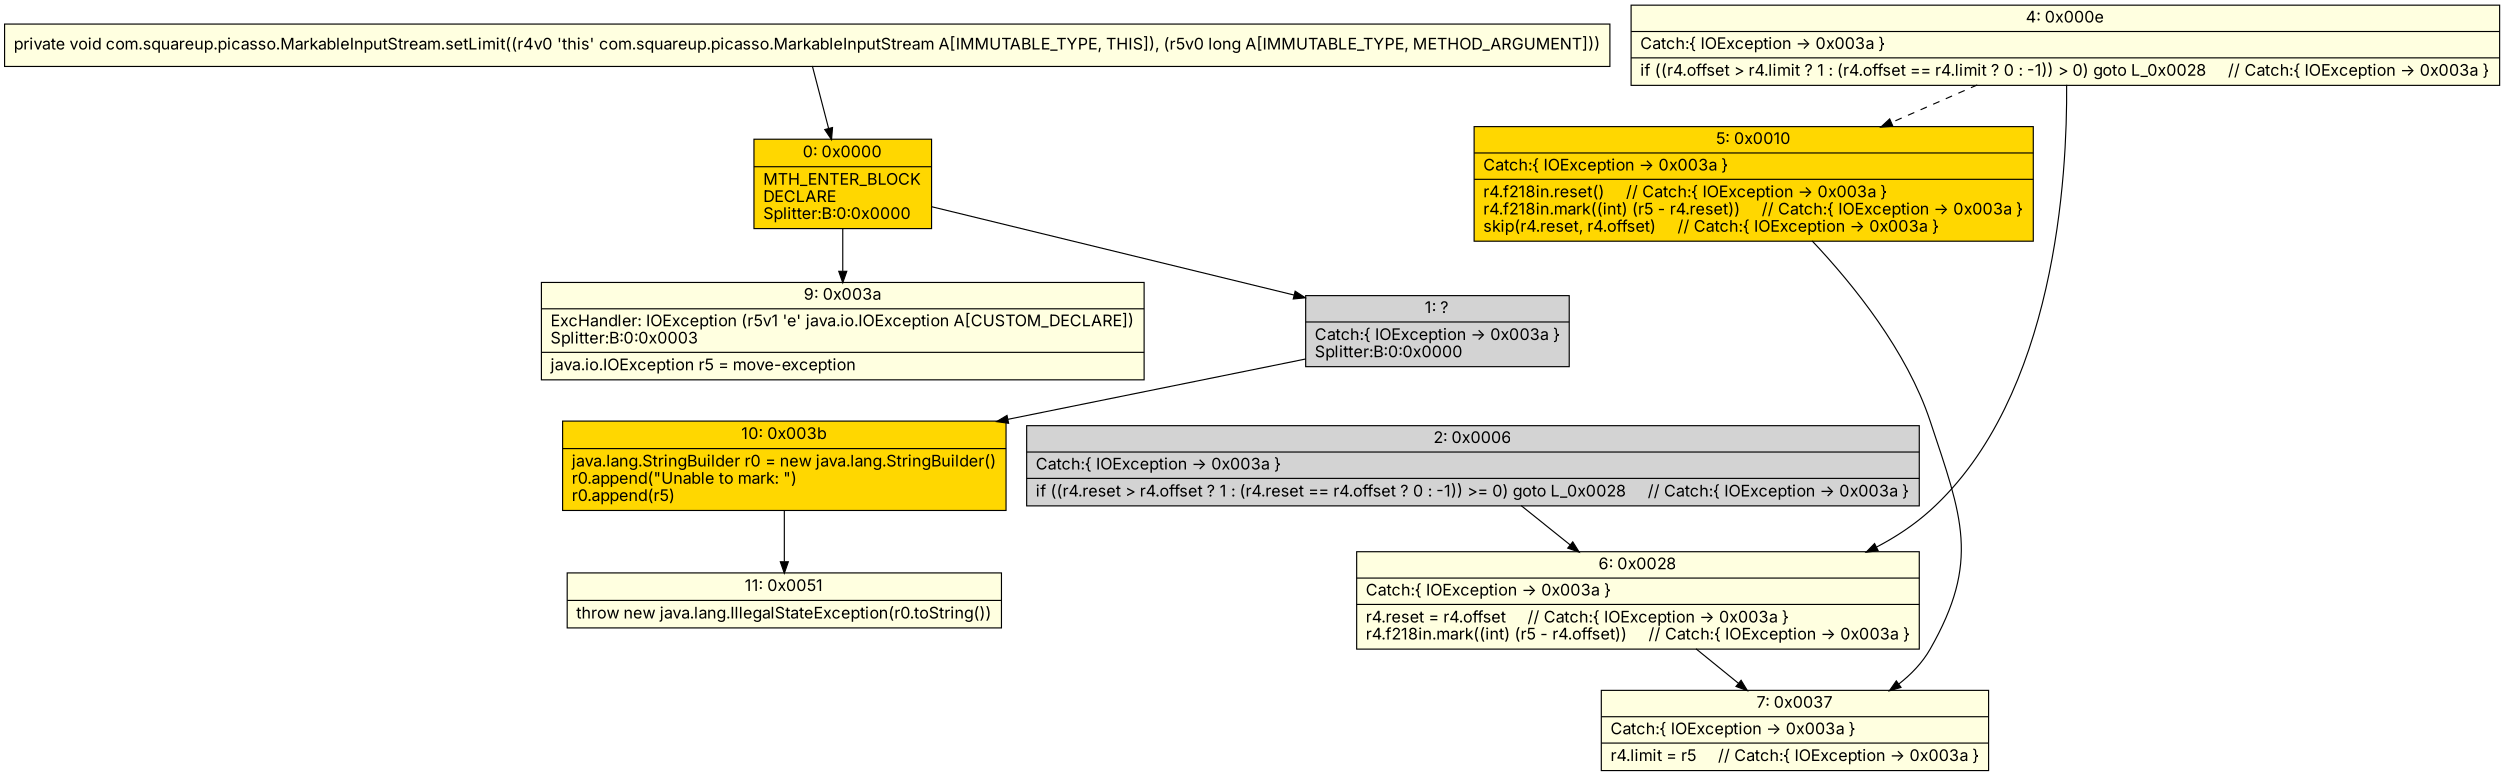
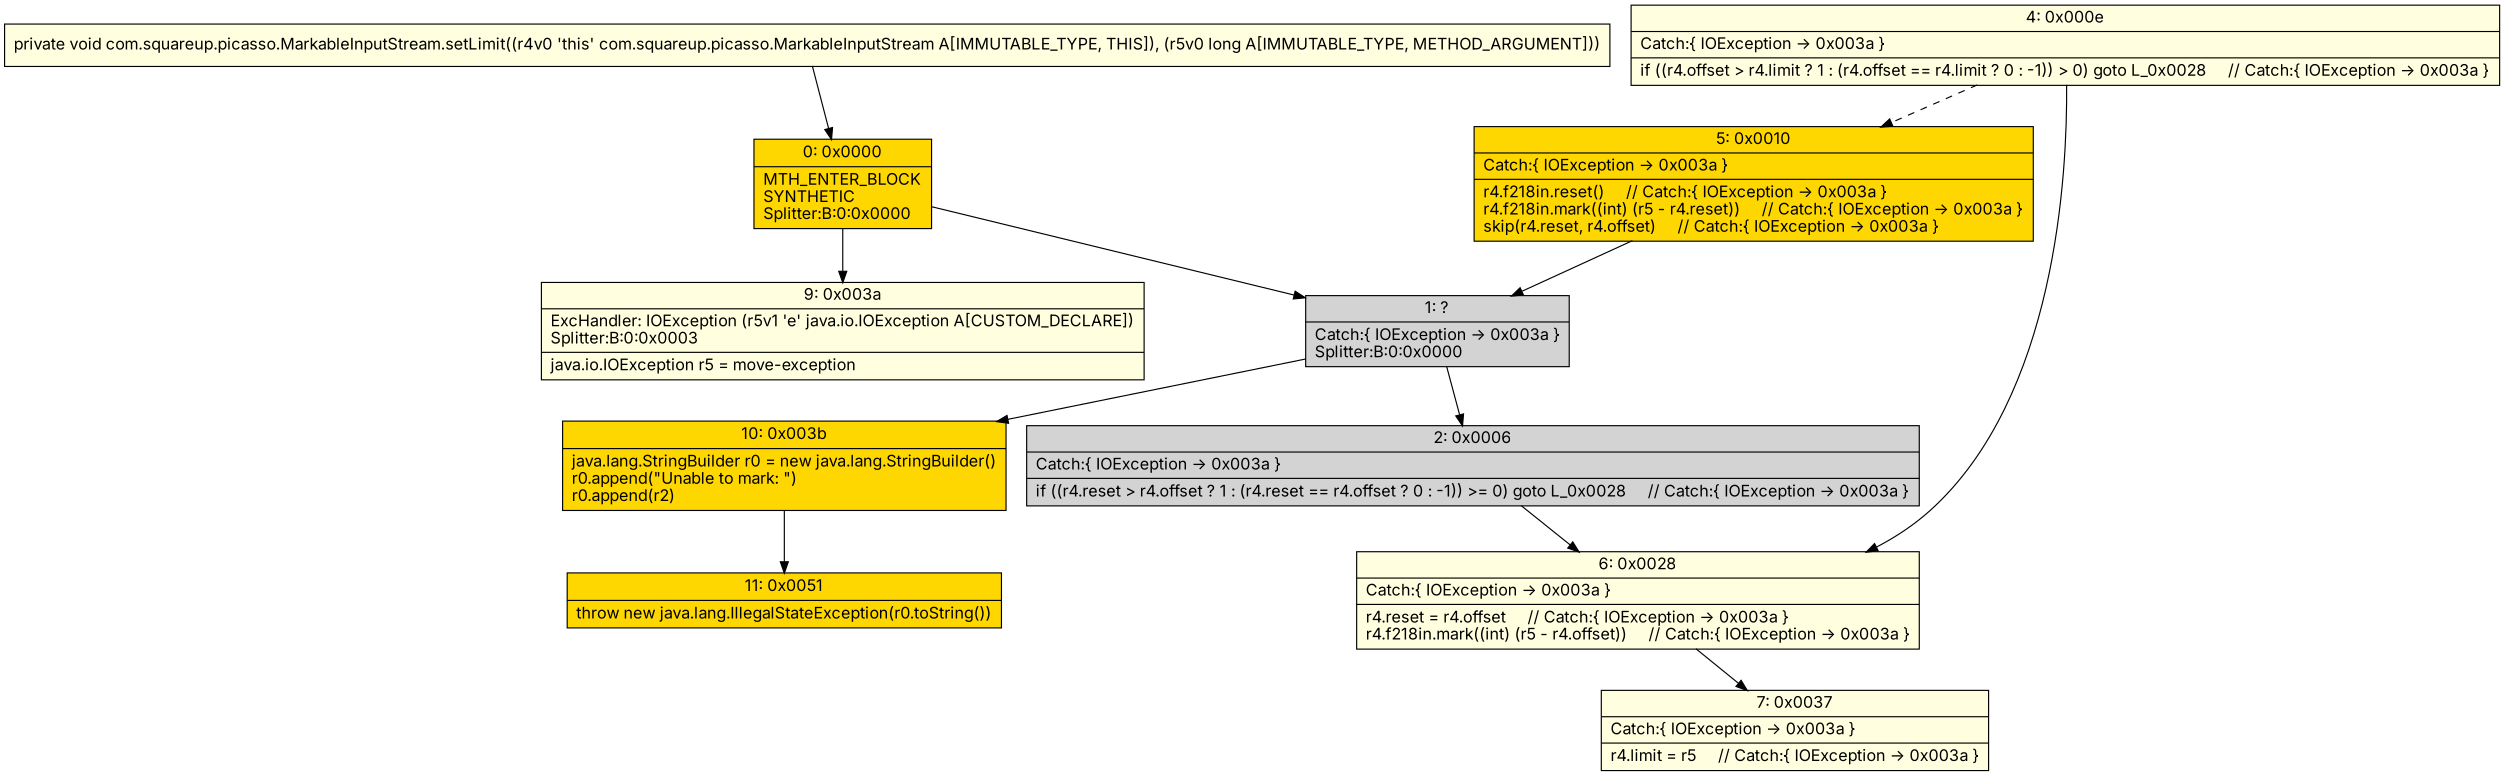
(800, 197) -> (810, 197)
none -> (1453, 390)
(1941, 454) -> (1577, 266)
(624, 496) -> (624, 496)
(784, 600) -> (784, 600)
